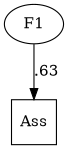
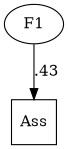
(47, 72) -> (47, 72)
